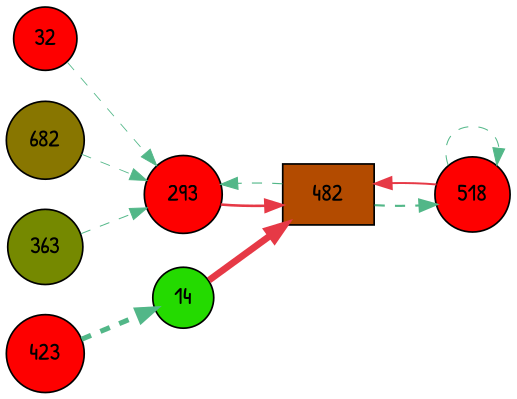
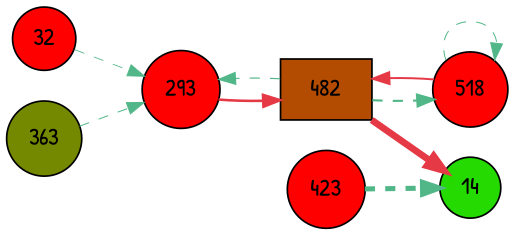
(45, 140) -> none
(240, 258) -> (401, 140)
